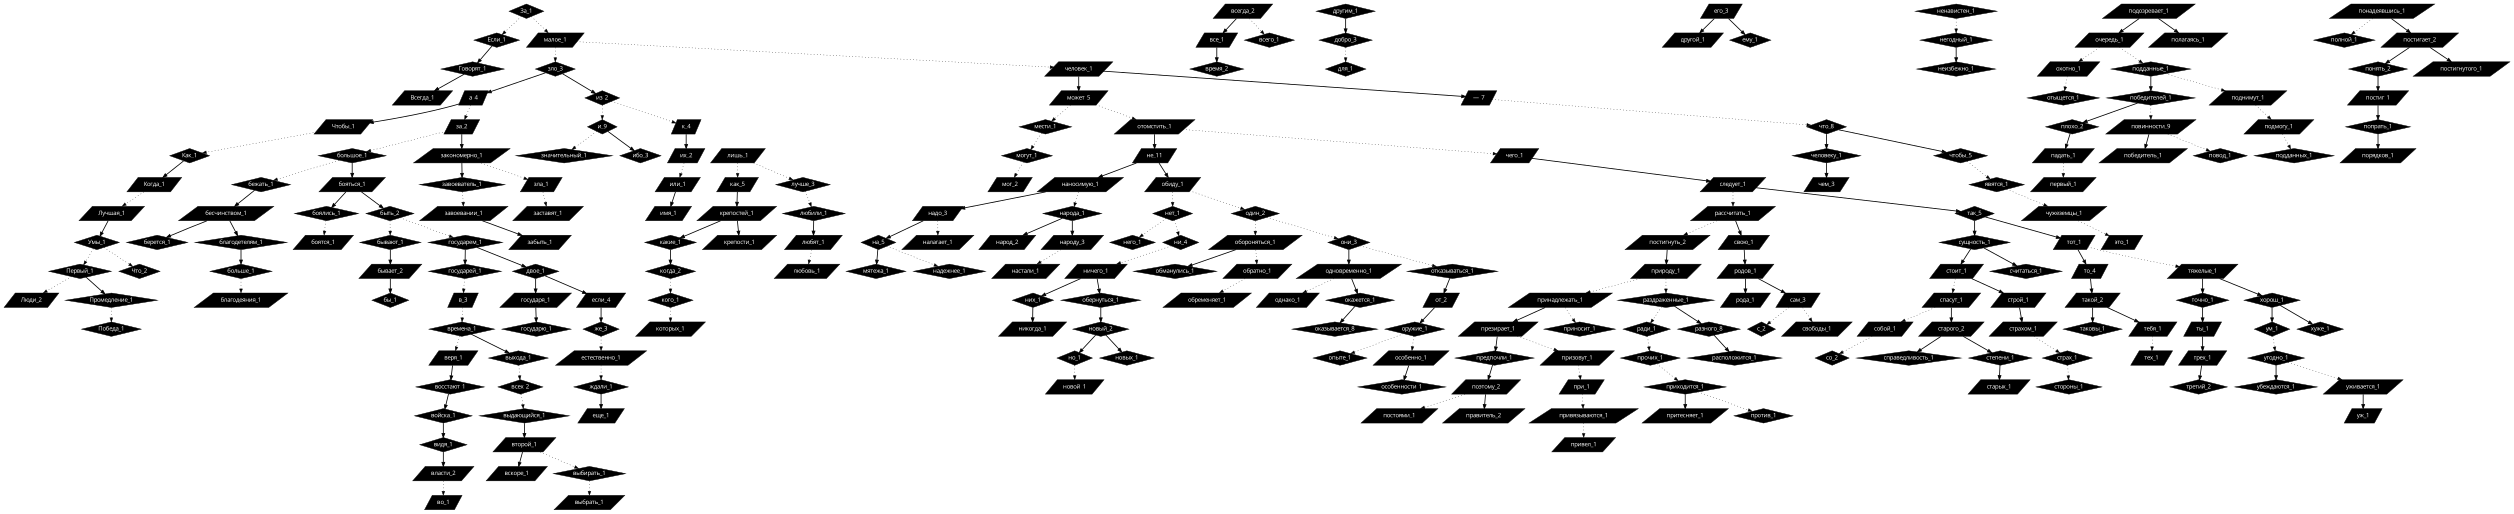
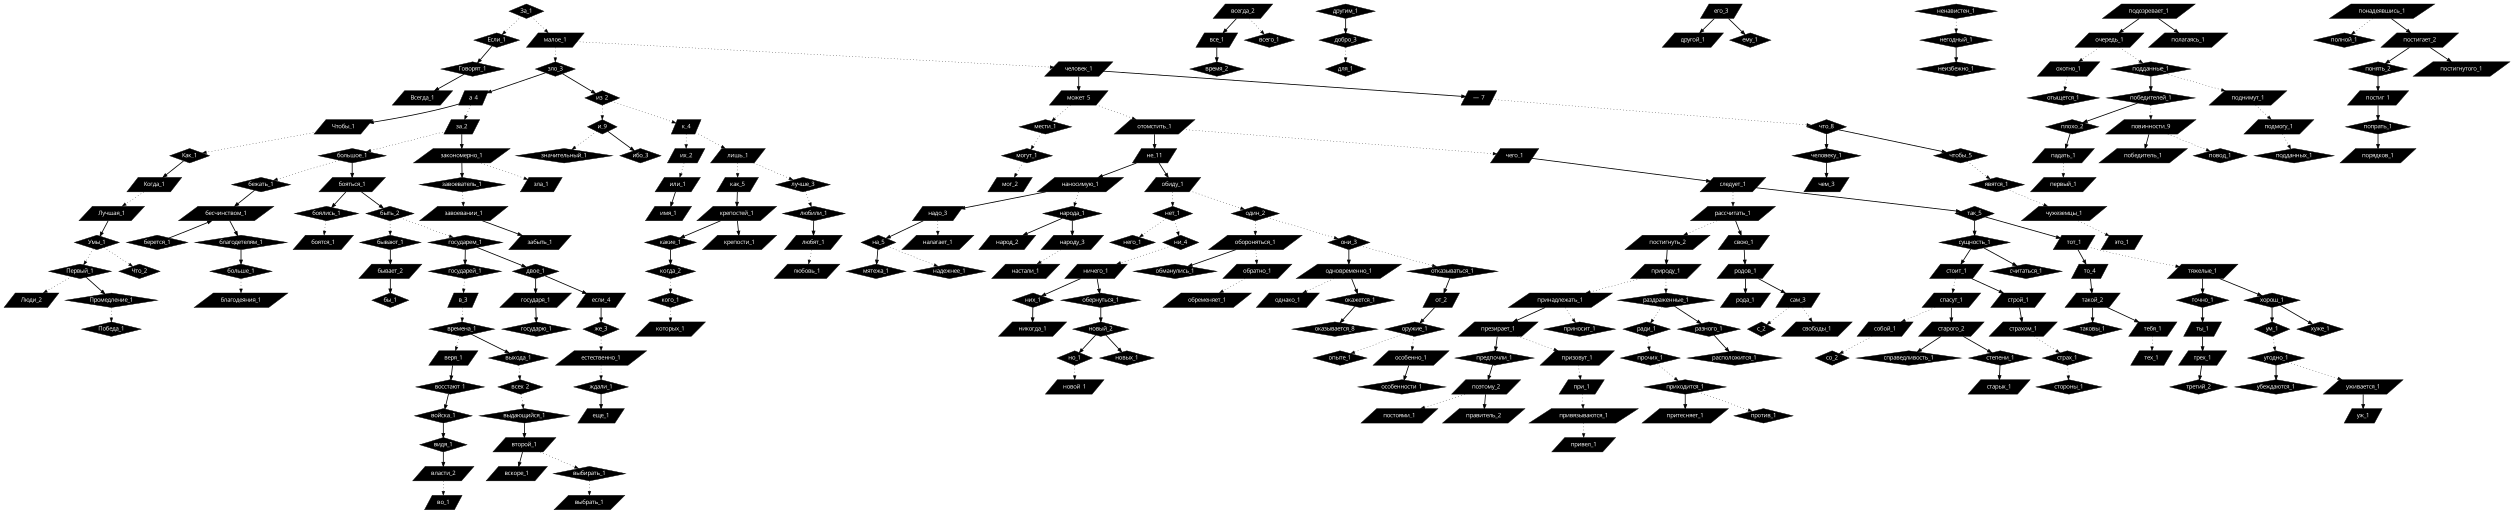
(686, 139) -> (686, 139)
none -> (709, 139)
(548, 214) -> none
(189, 228) -> (189, 230)
(1709, 329) -> (1709, 329)
